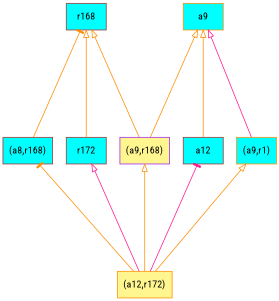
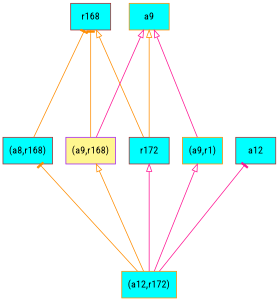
(117, 87) -> (91, 86)
(172, 87) -> (117, 90)
(203, 87) -> (149, 87)
(198, 221) -> (174, 221)
(145, 285) -> (149, 285)
